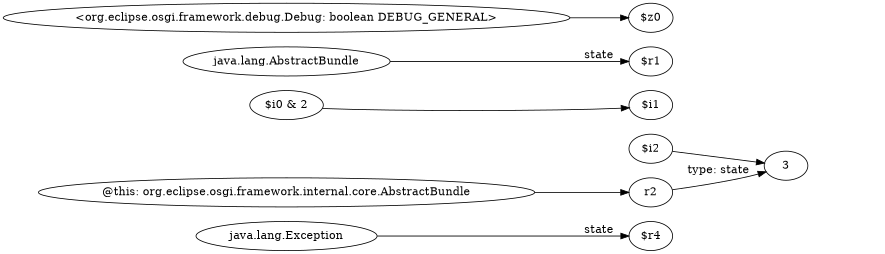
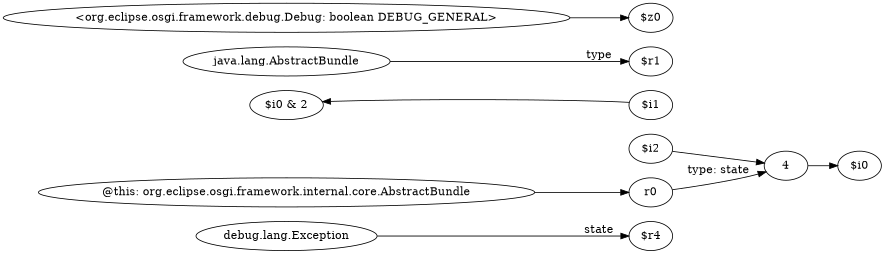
(599, 55) -> (599, 55)
(472, 111) -> (480, 100)
(786, 166) -> (786, 166)
none -> (860, 166)
(651, 192) -> (651, 192)
(287, 236) -> (287, 236)
